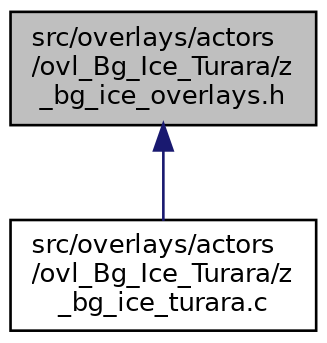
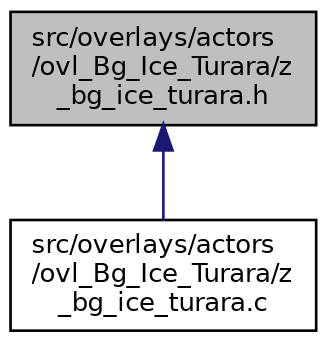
(163, 69) -> (163, 69)
